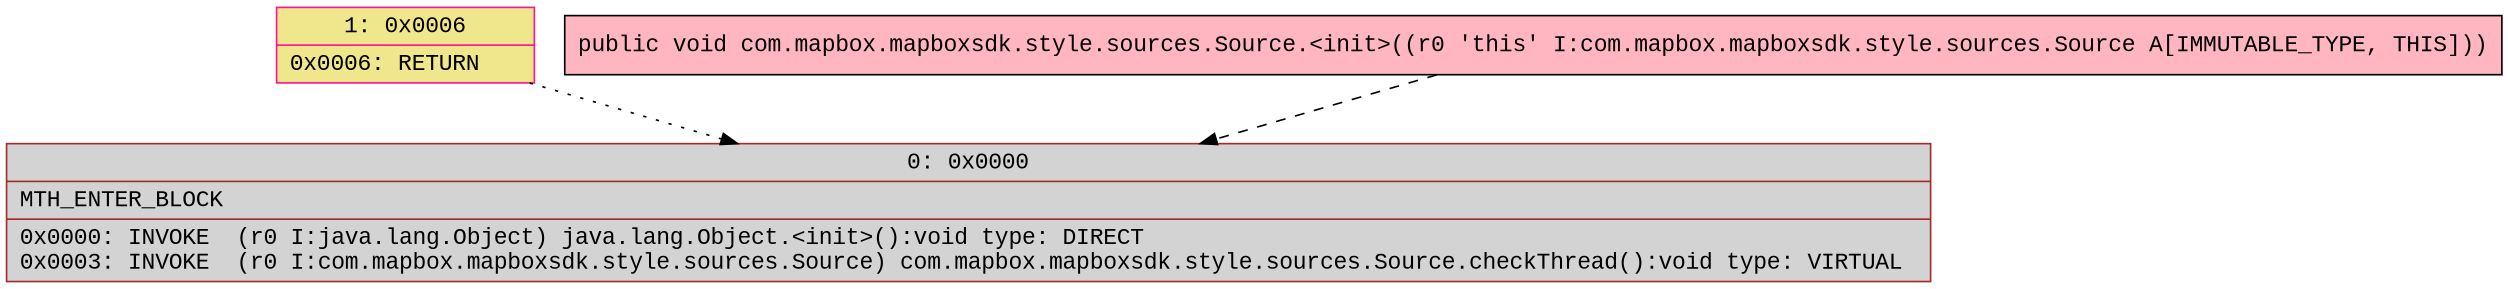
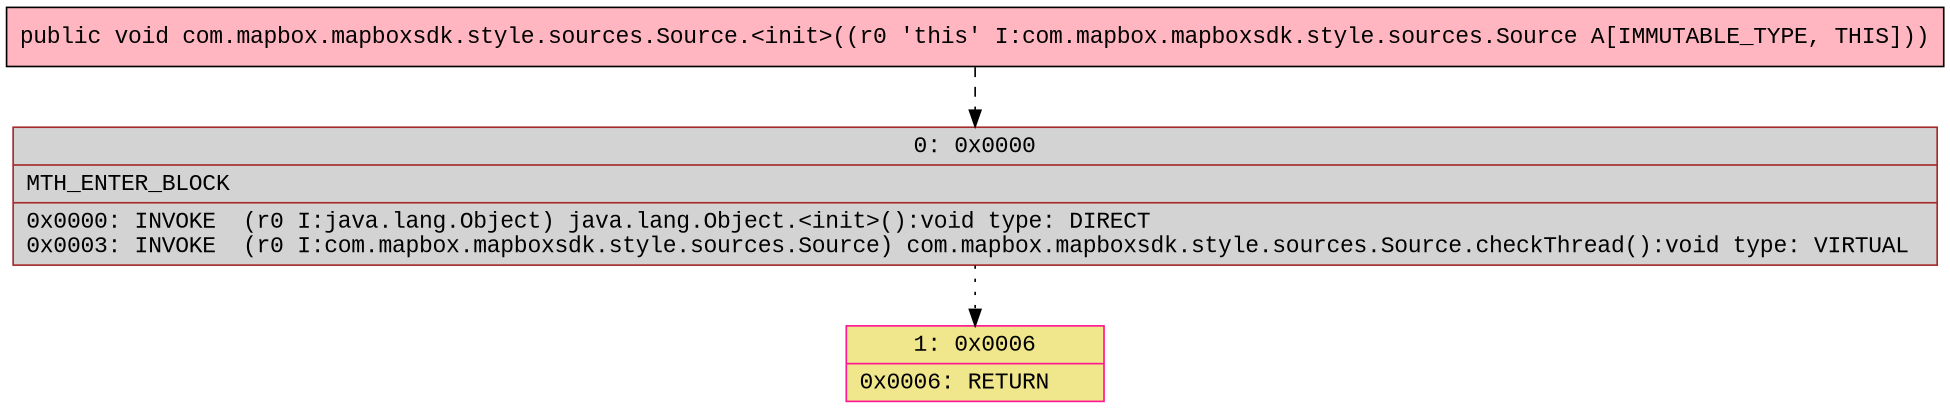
(626, 111) -> (975, 287)
